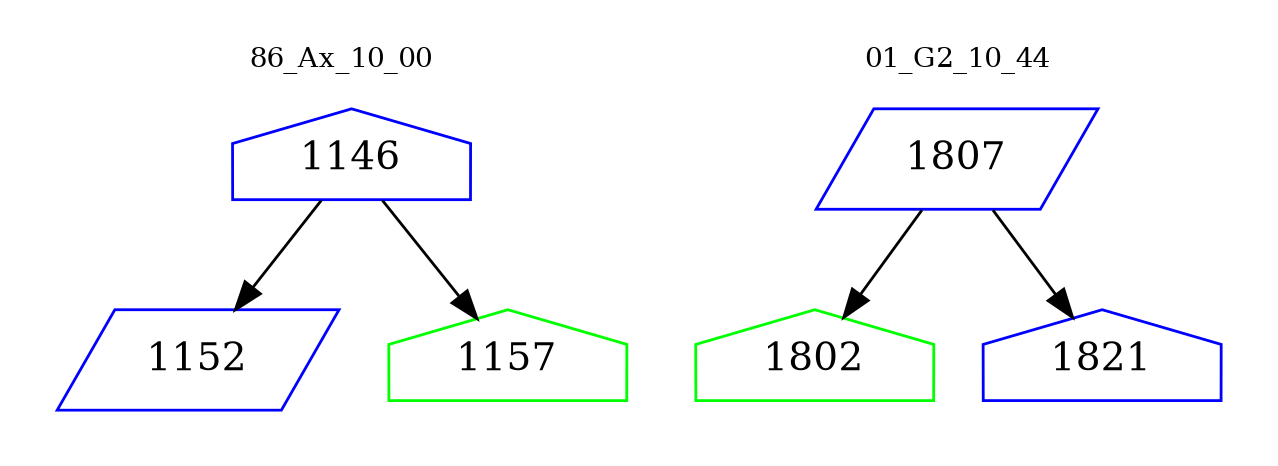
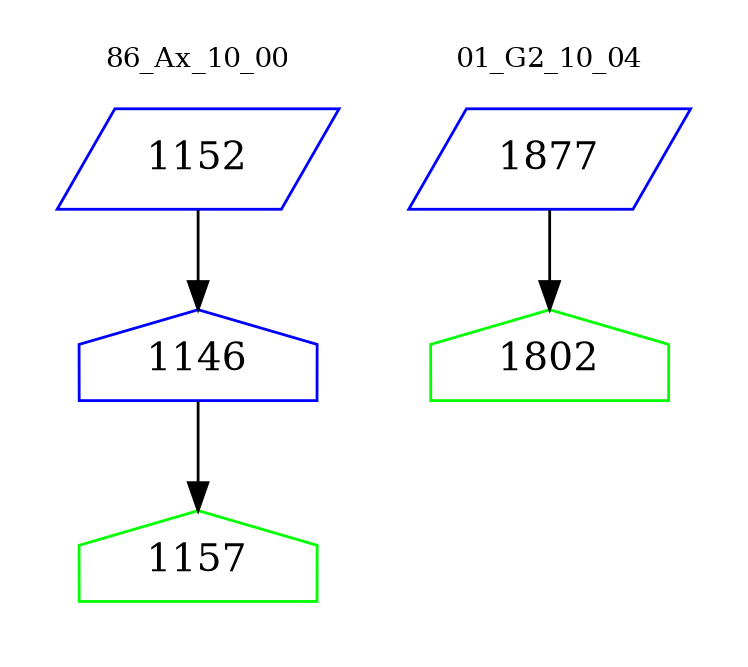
(958, 60) -> (550, 60)
(957, 159) -> (550, 159)
(287, 244) -> (198, 246)
(1102, 360) -> none
